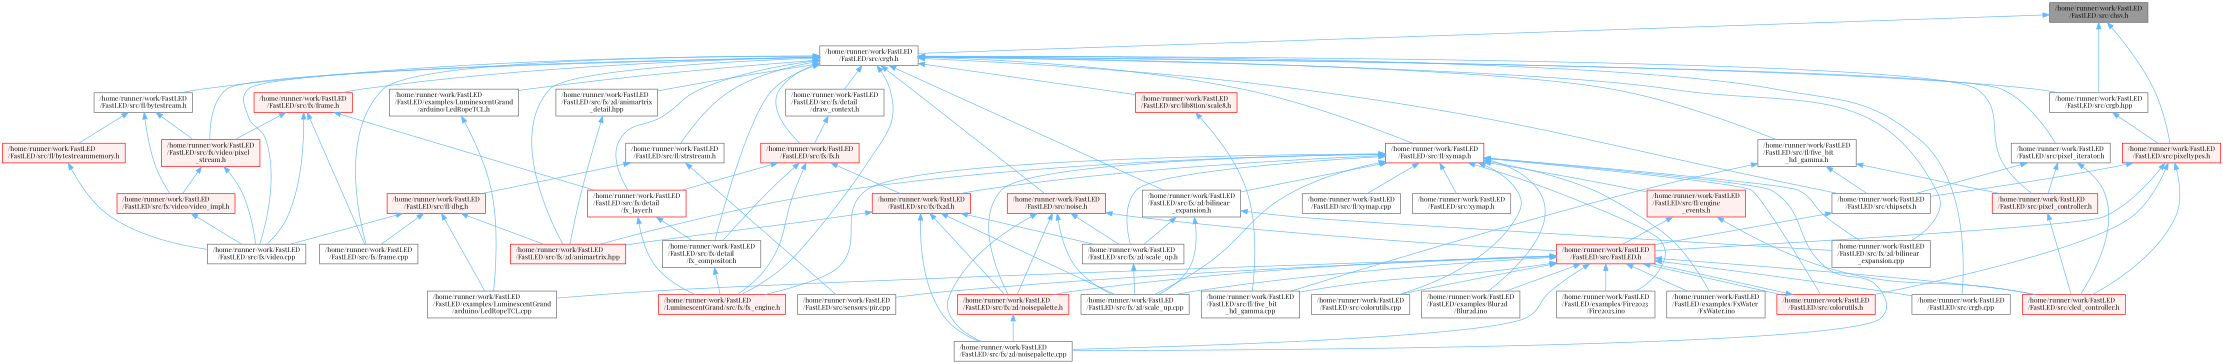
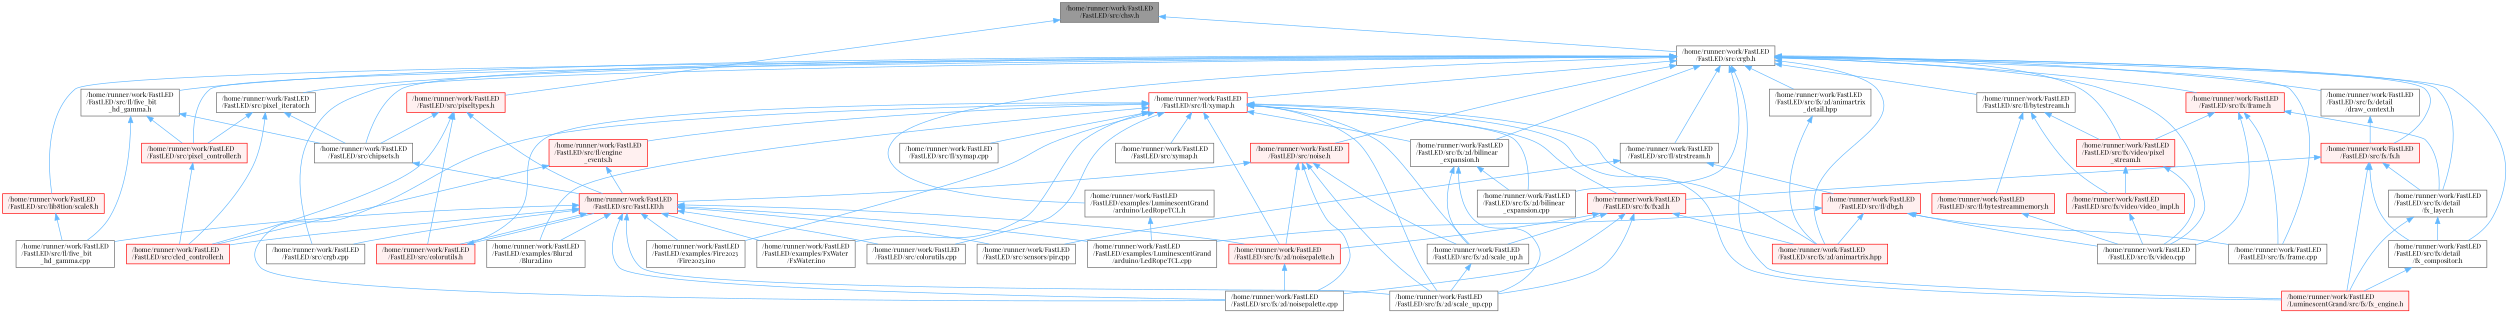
(2099, 103) -> none
(637, 204) -> (2438, 204)
